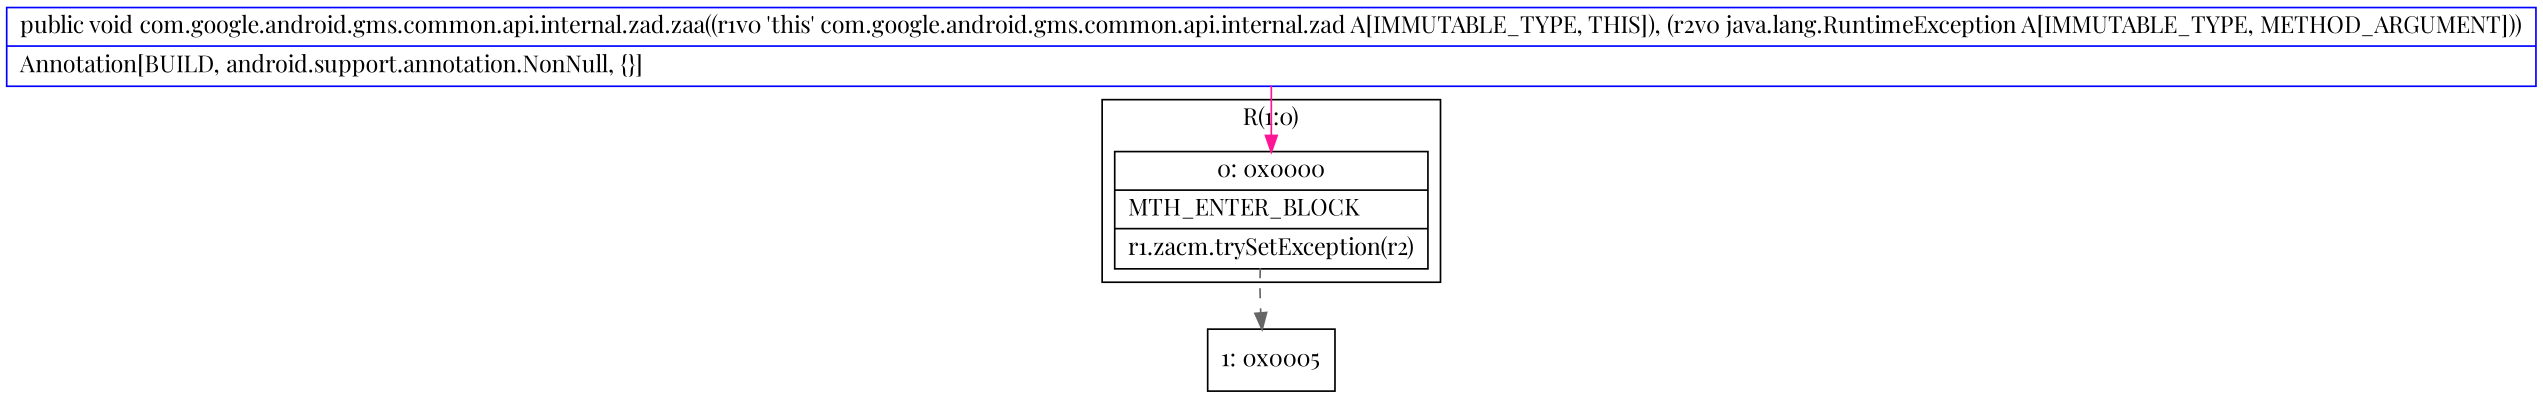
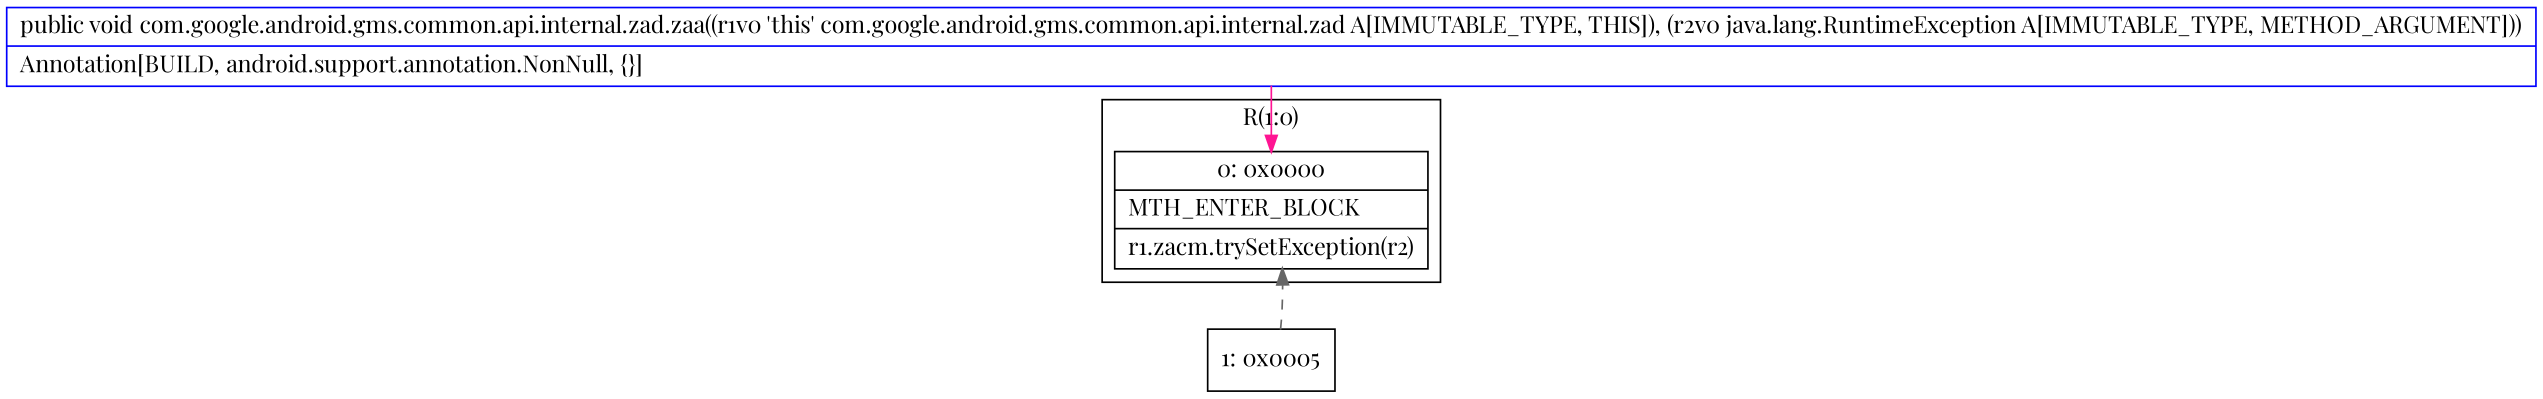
(1260, 293) -> (1282, 307)
